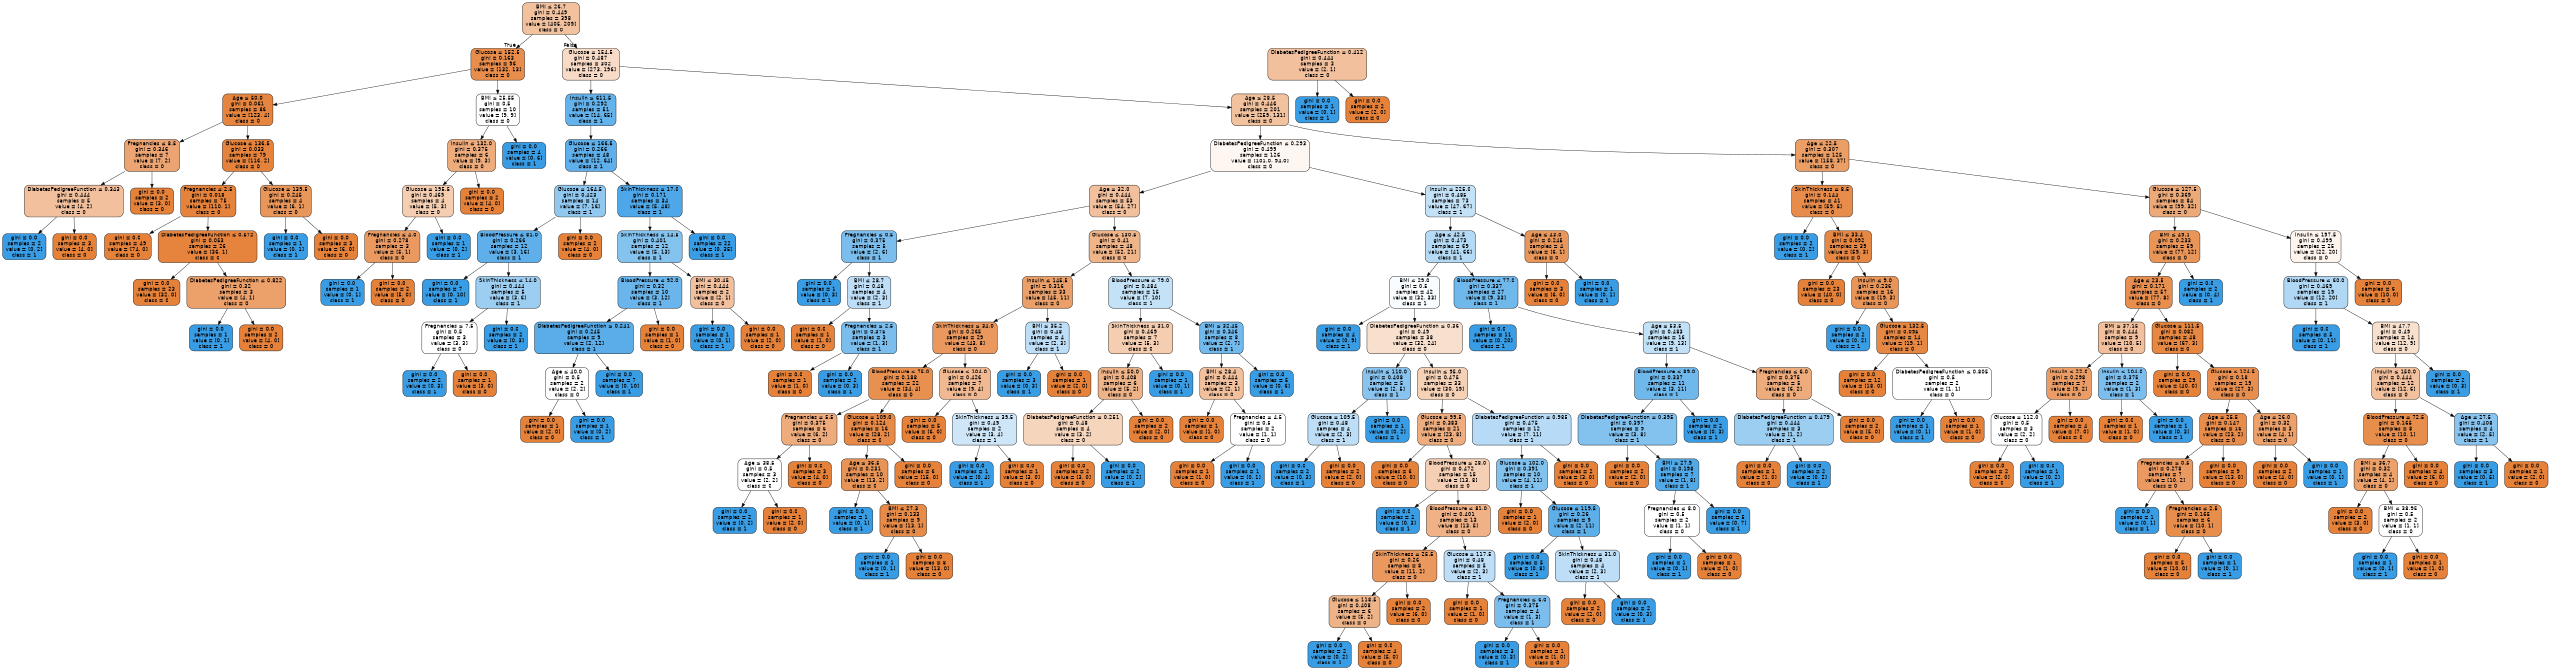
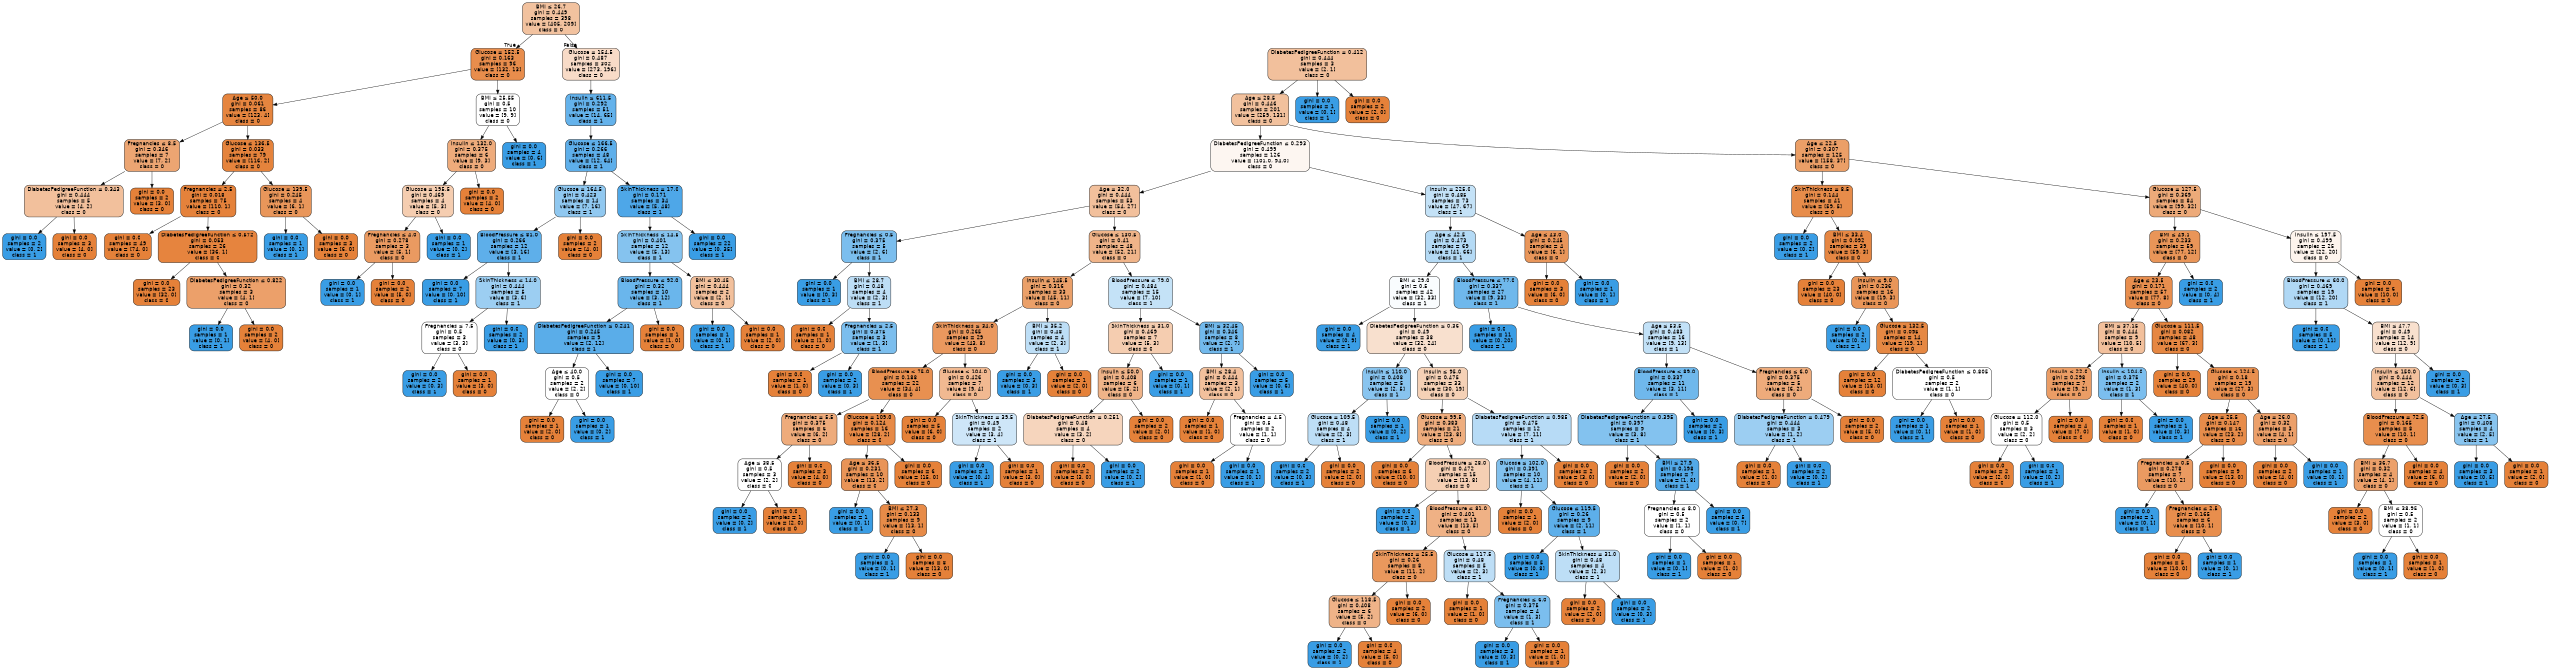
(924, 87) -> (1290, 86)
